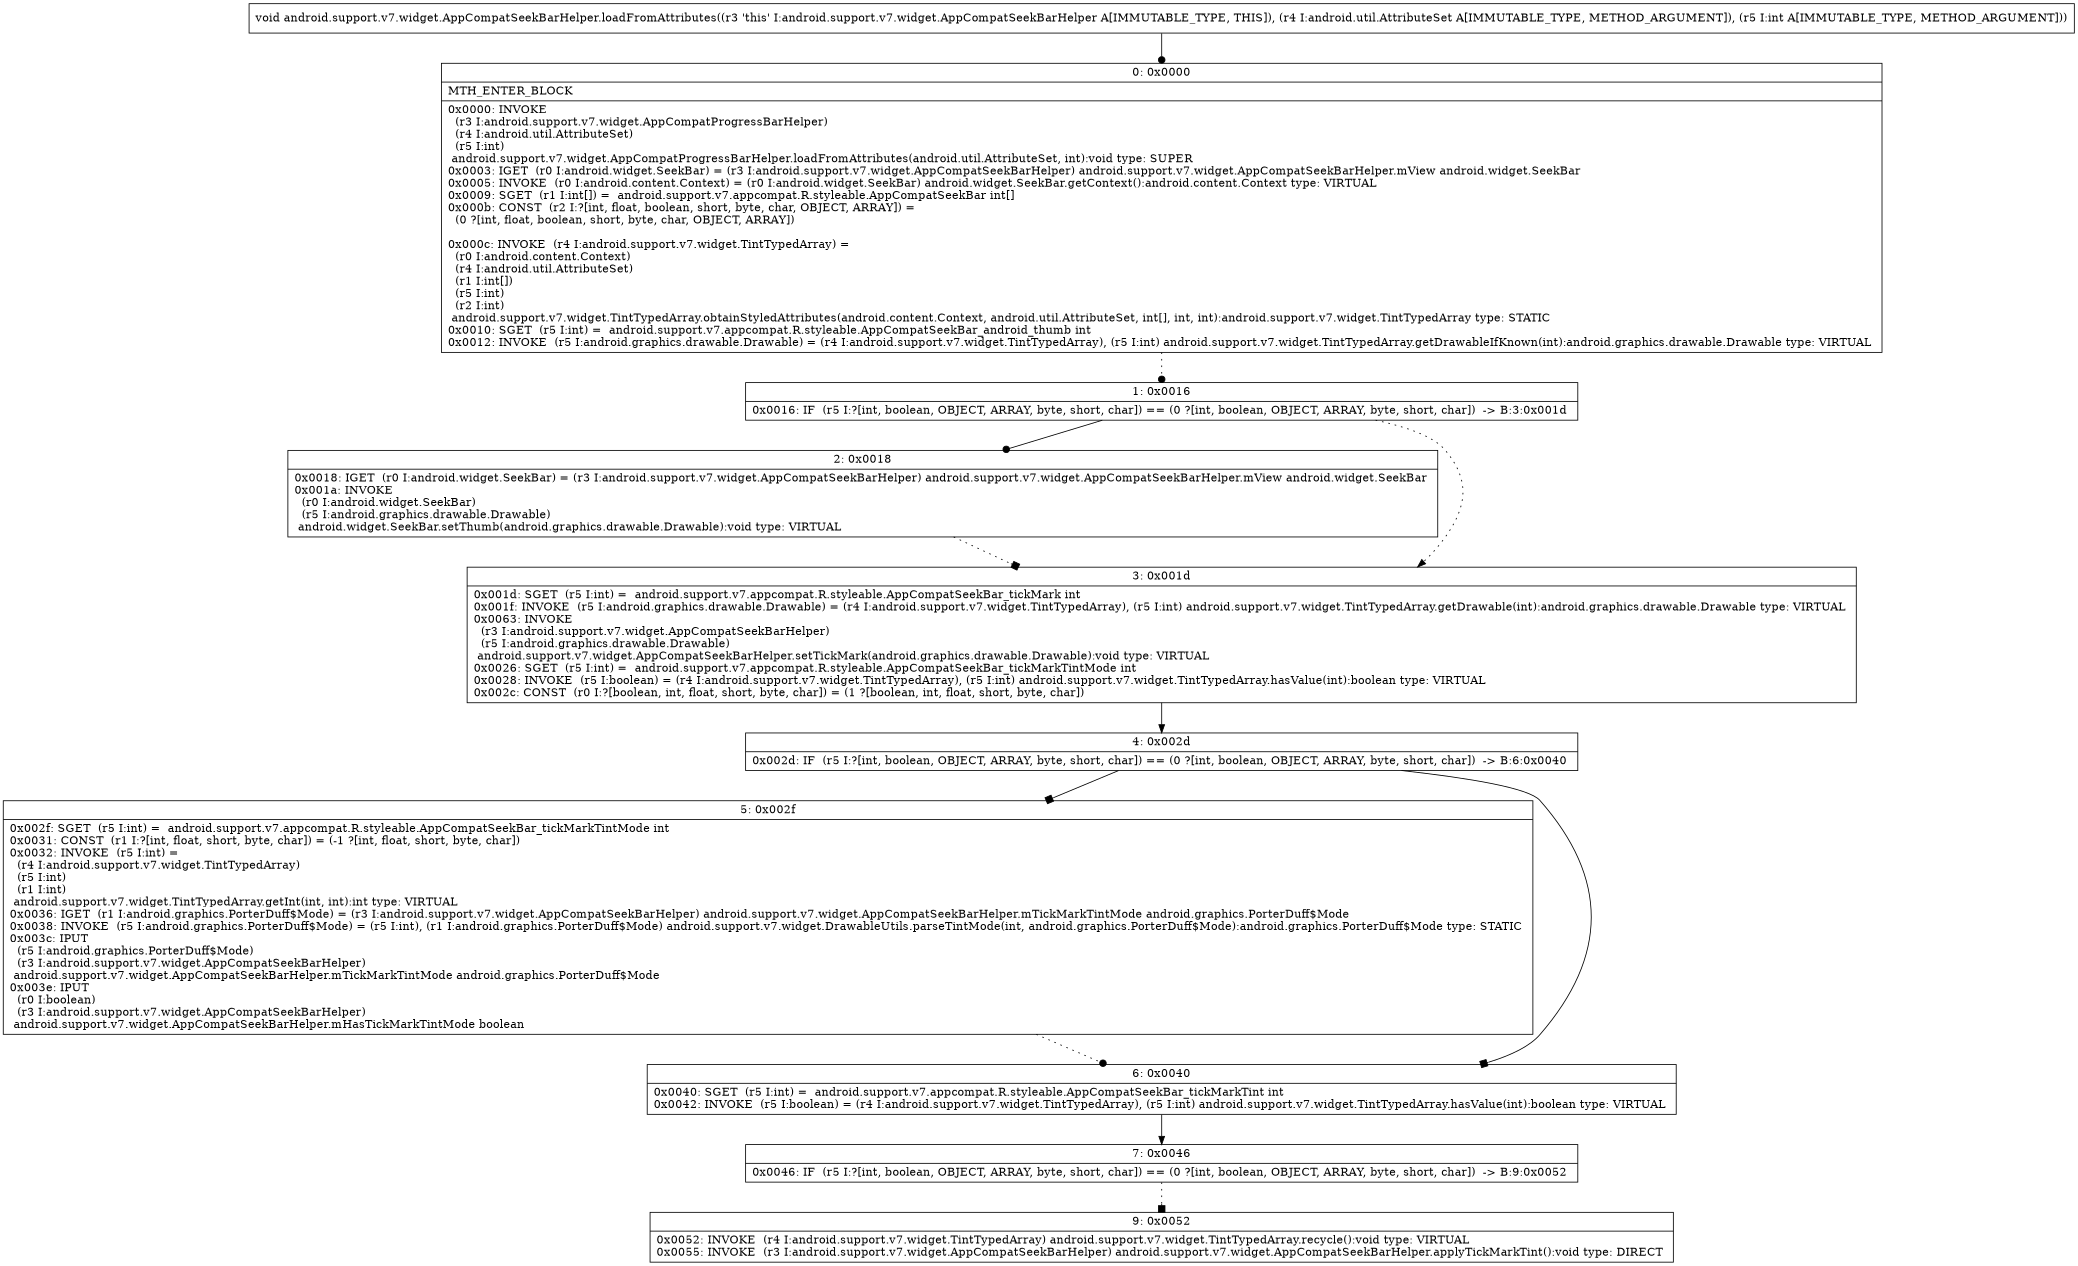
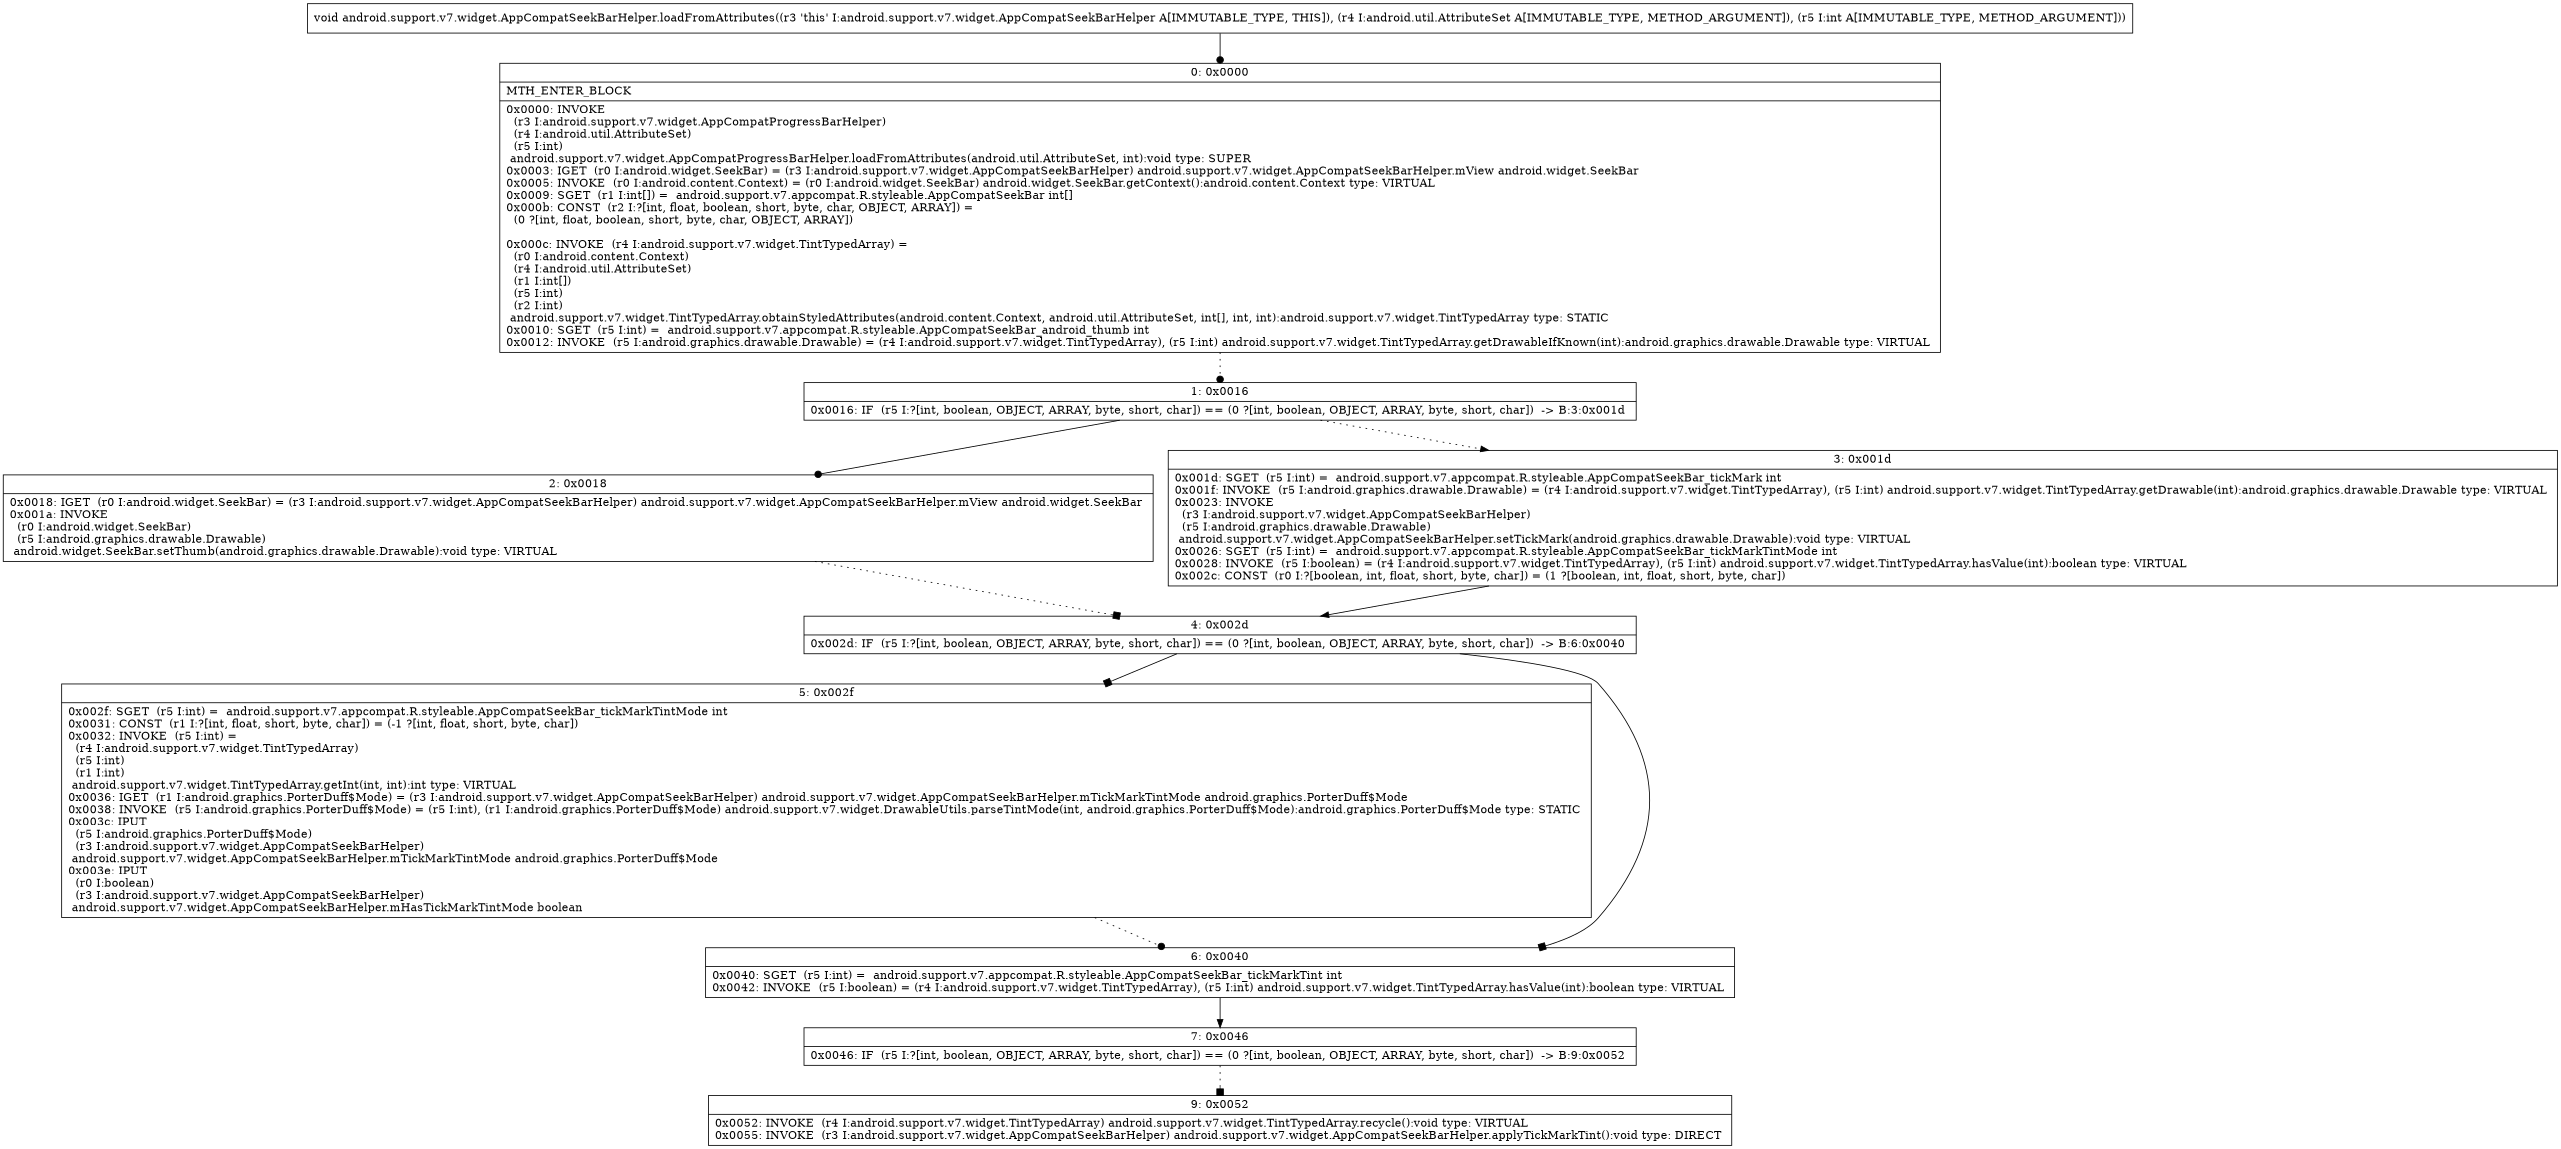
(982, 550) -> (963, 588)
(527, 619) -> (1228, 503)
